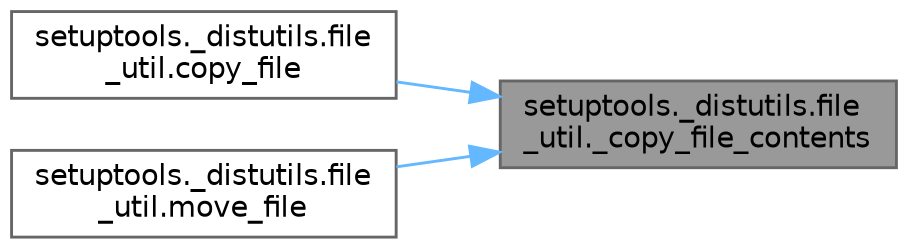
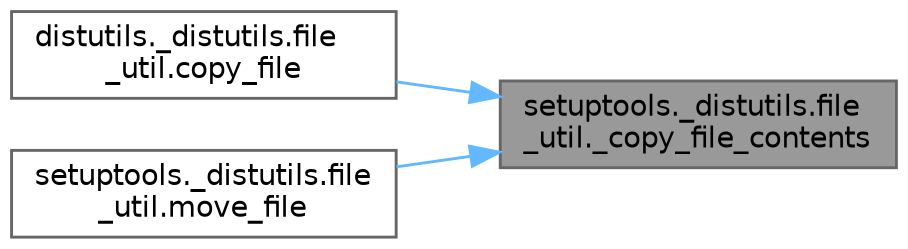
(204, 55) -> (204, 55)
